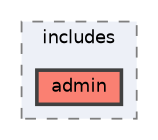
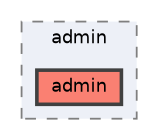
(79, 39) -> (79, 39)
